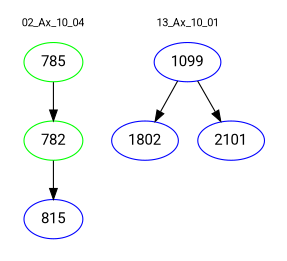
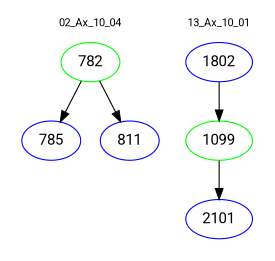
(53, 62) -> (51, 141)
(188, 62) -> (219, 141)
(53, 96) -> (73, 97)
(169, 96) -> (219, 96)
(53, 219) -> (130, 141)
